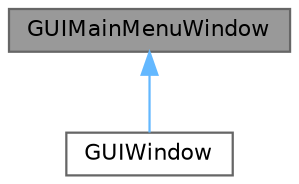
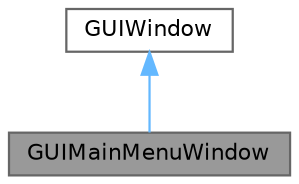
(150, 104) -> (150, 104)
